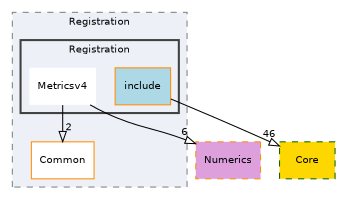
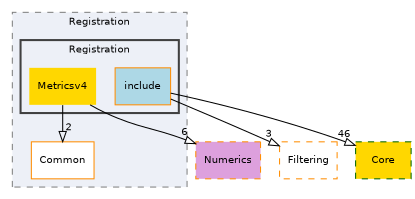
(63, 86) -> (63, 86)
none -> (308, 160)
